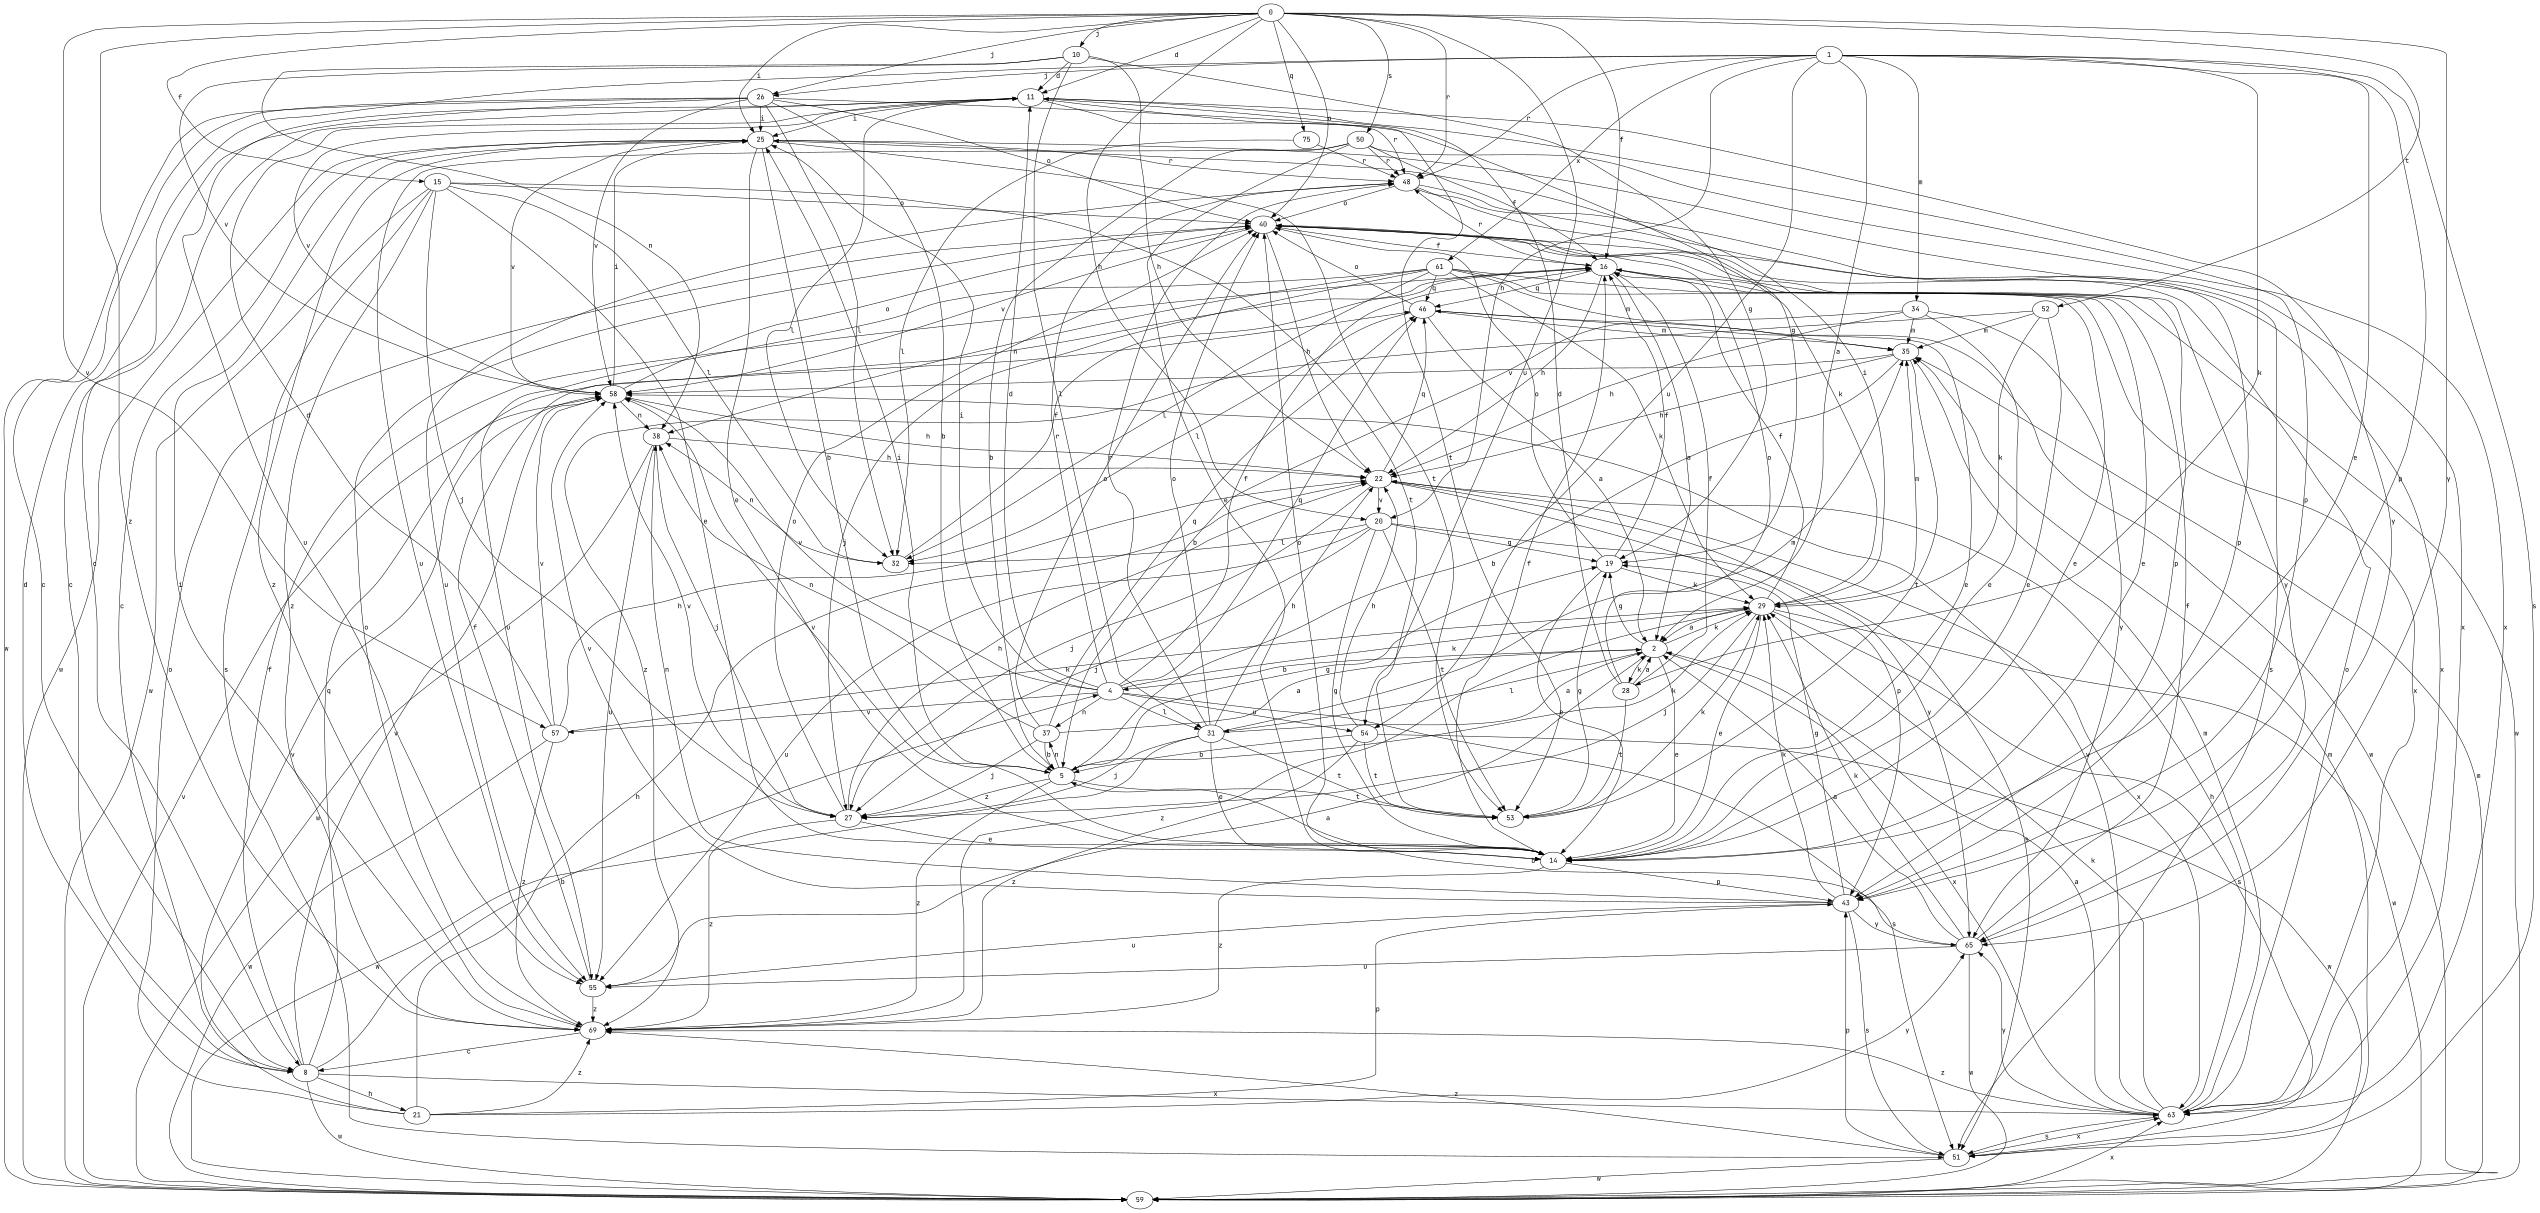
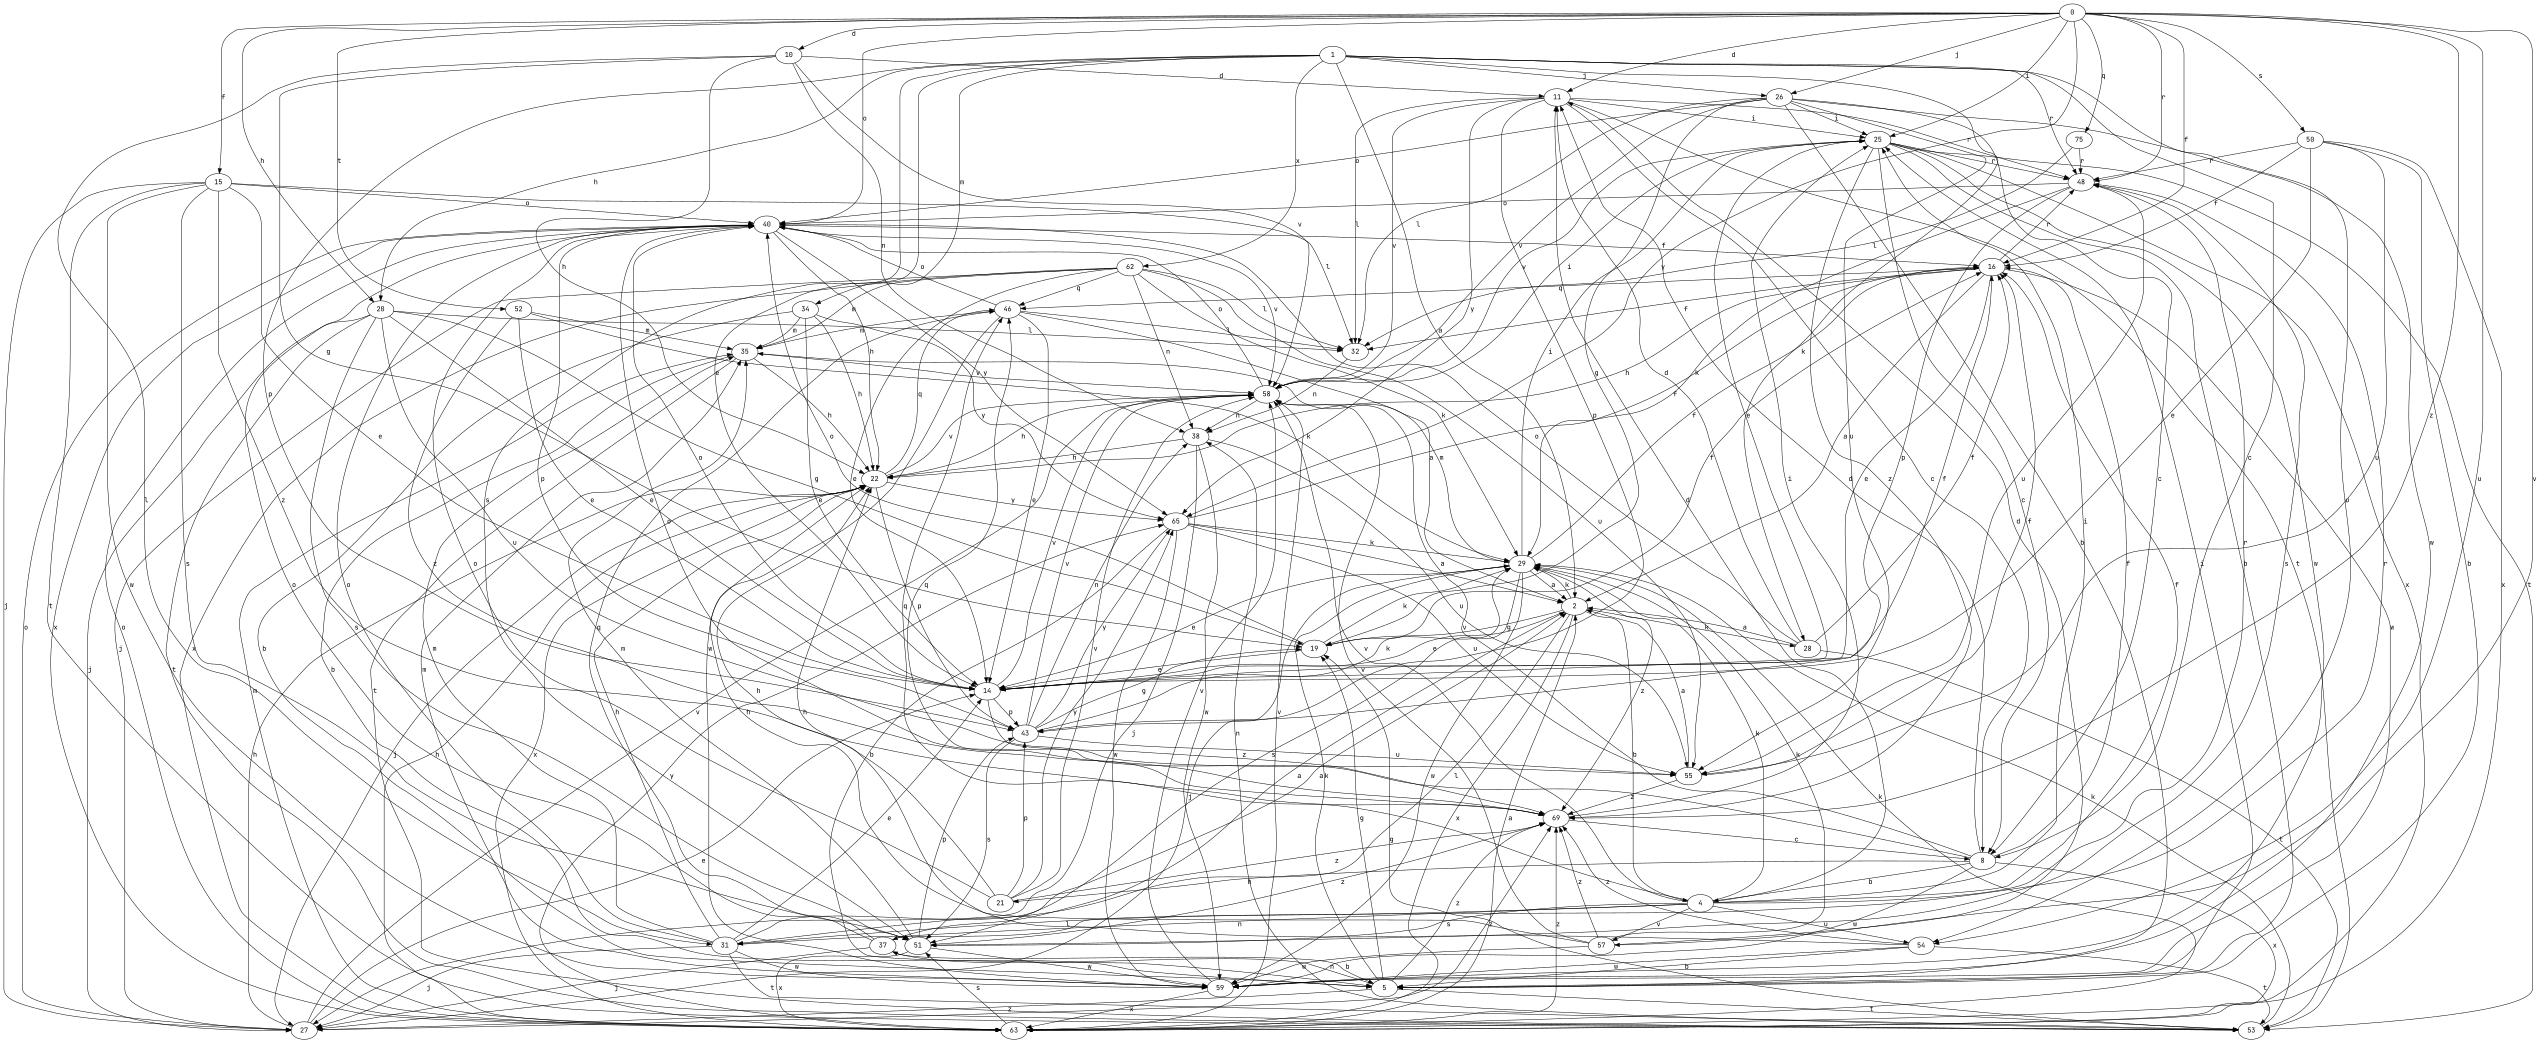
(1098, 34) -> (854, 34)
(1440, 267) -> (1130, 267)
(1202, 334) -> (1690, 300)
(1379, 498) -> (1055, 402)
(824, 596) -> (1485, 1008)
(1336, 691) -> (652, 500)
(2445, 1097) -> (709, 799)
